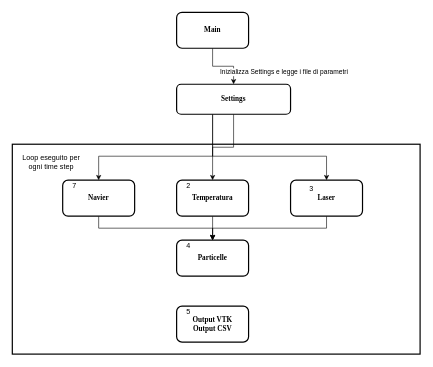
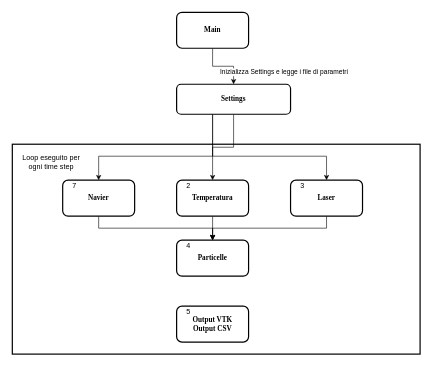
(312, 189) -> (303, 186)
